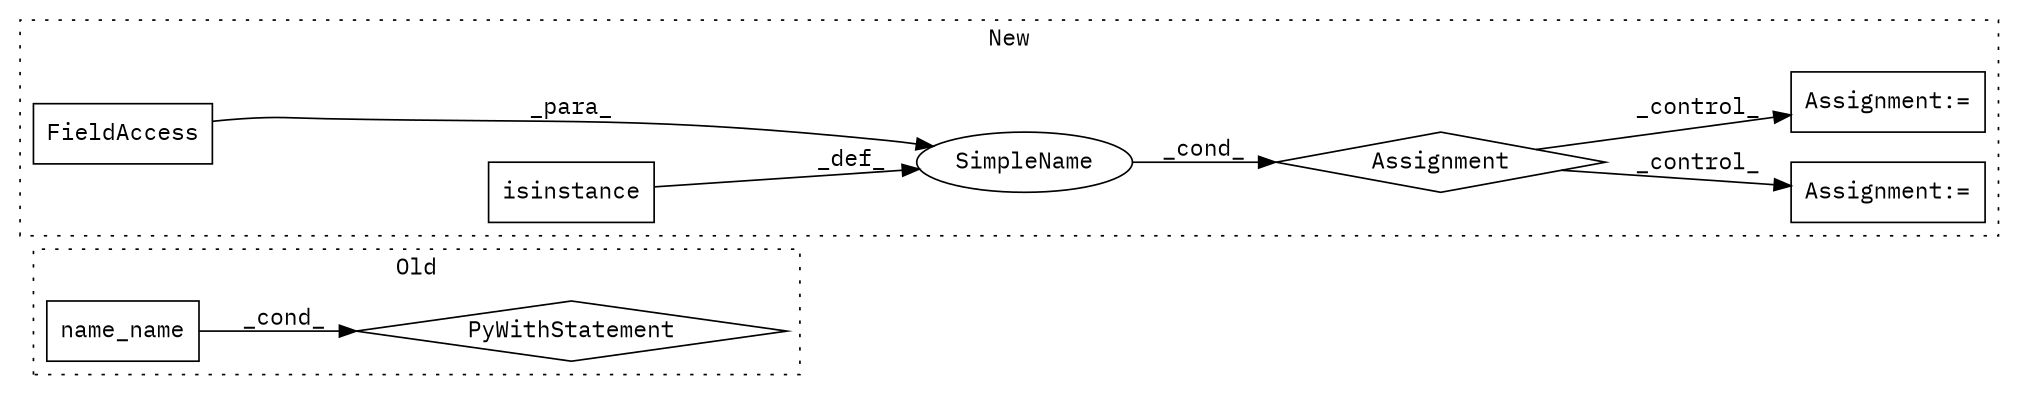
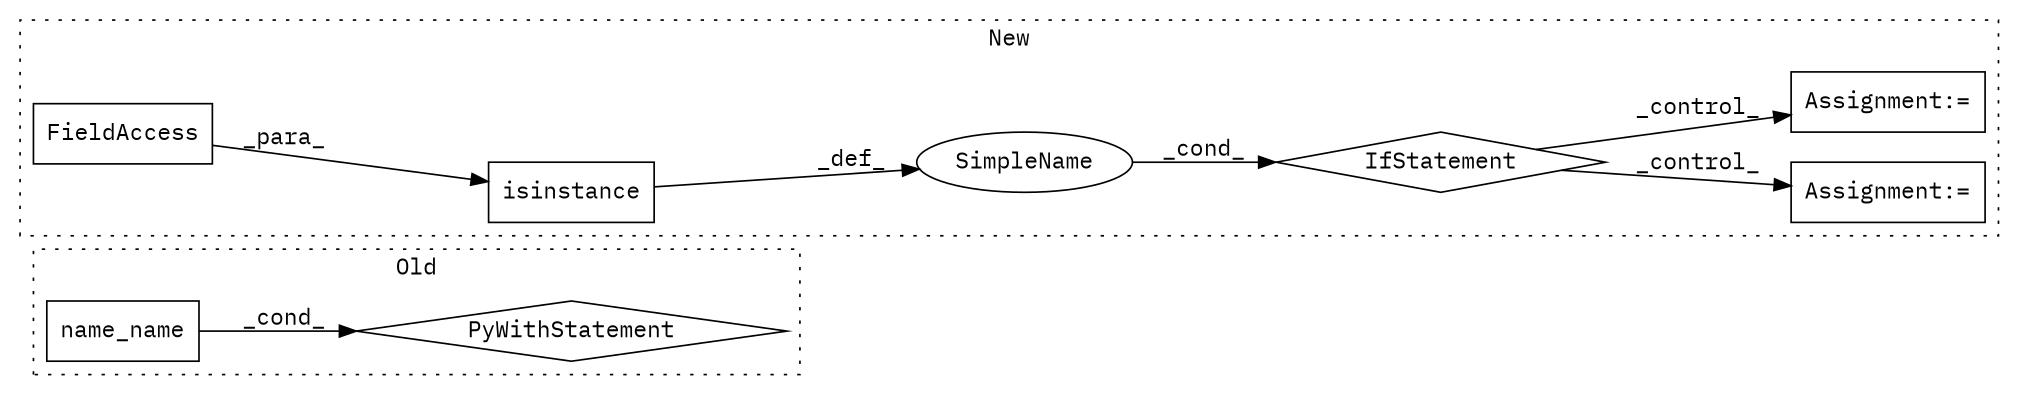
(565, 122) -> (342, 162)
(1441, 162) -> (1441, 162)
